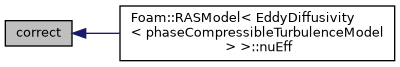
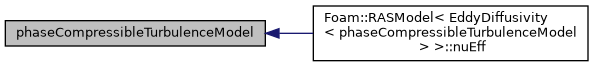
(39, 33) -> (135, 33)
